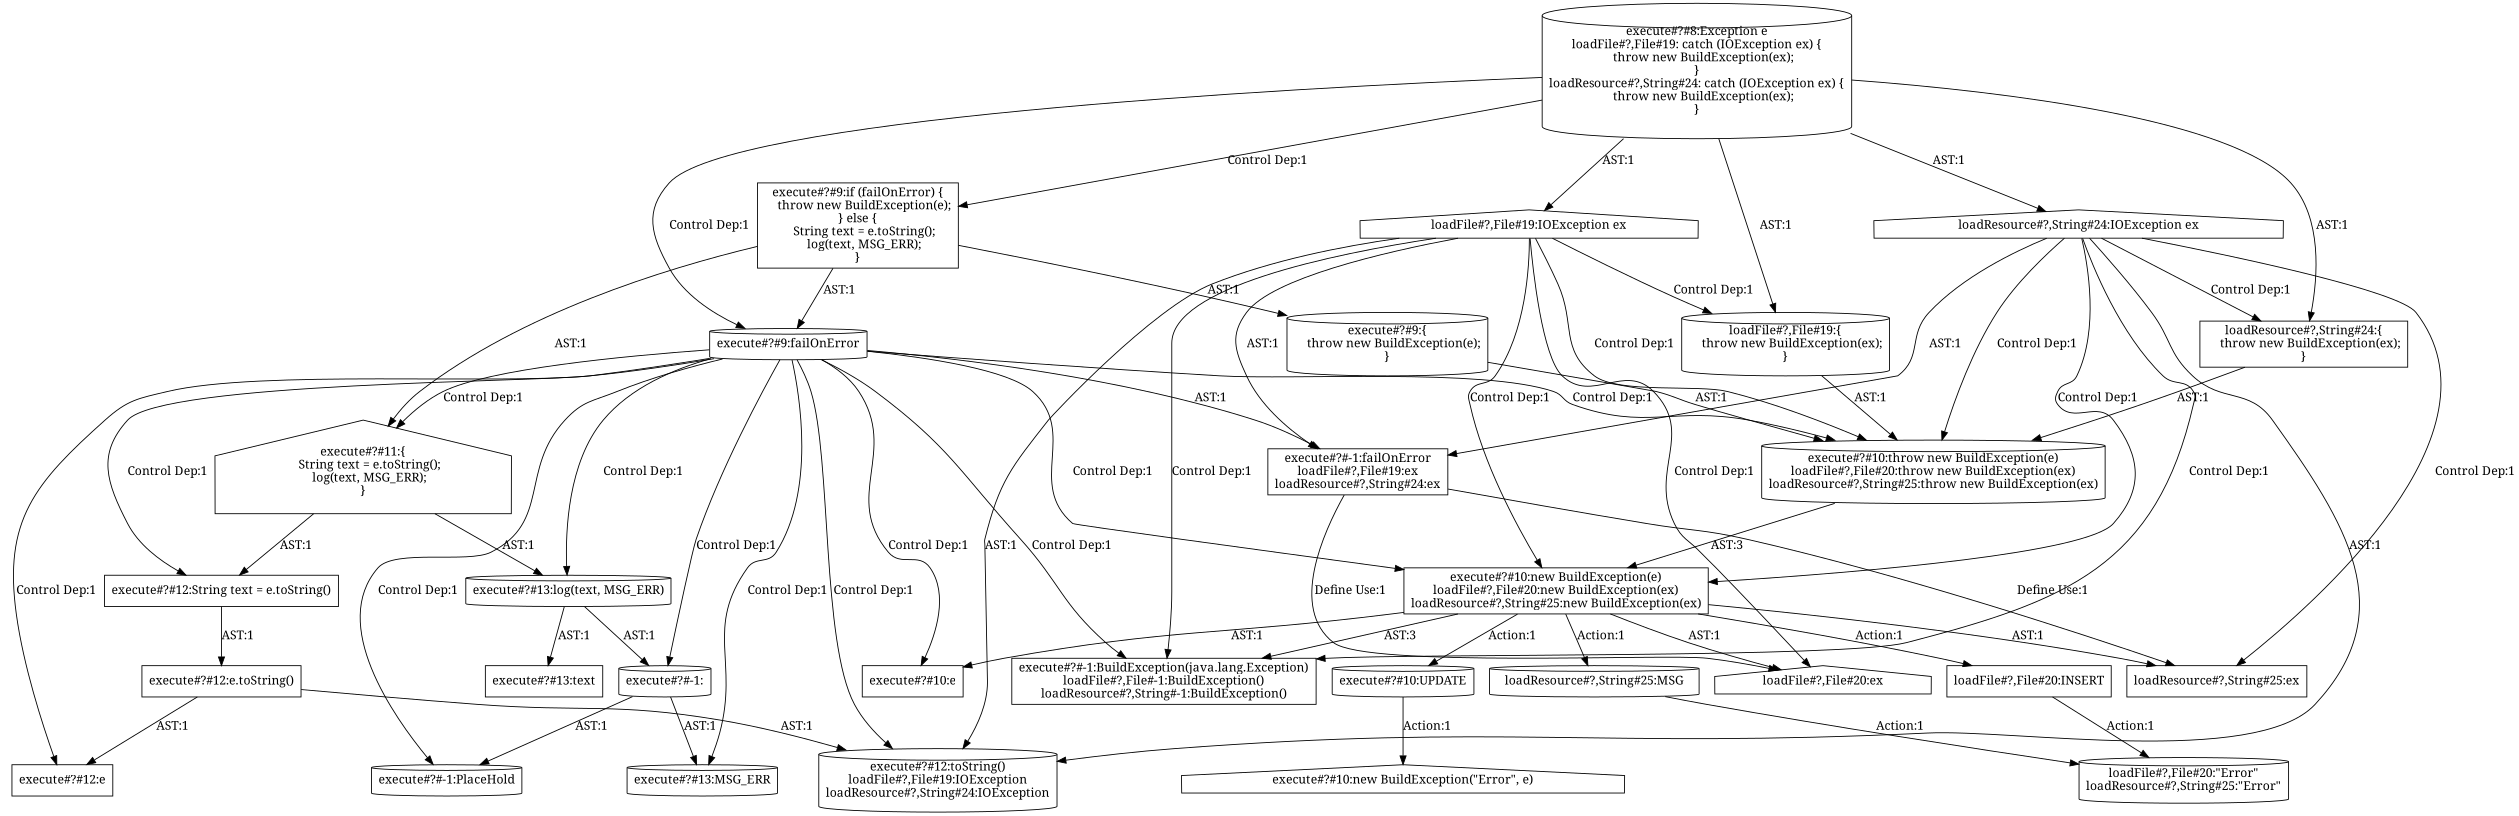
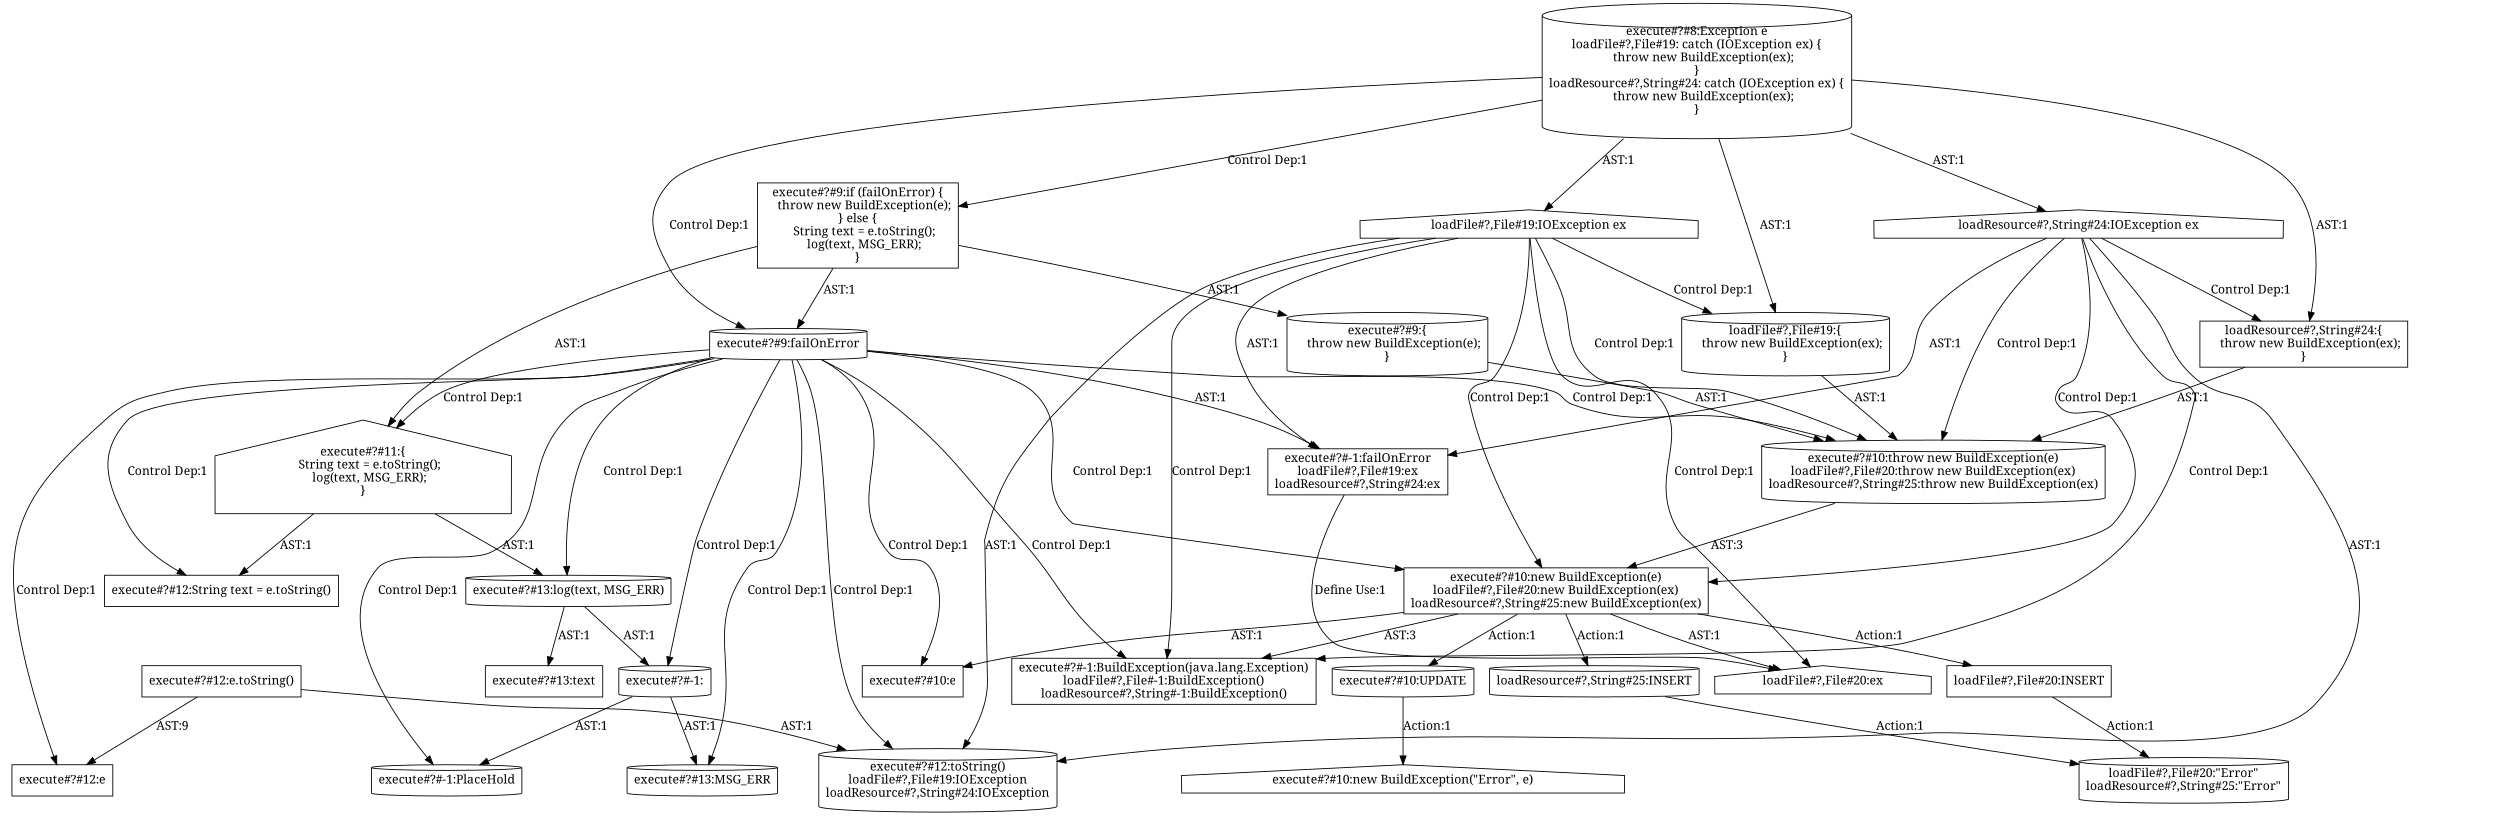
(221, 632) -> none
(1594, 681) -> (1594, 681)
(2217, 681) -> none
(172, 727) -> (172, 727)
